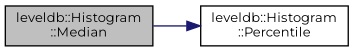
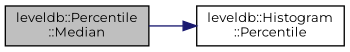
(79, 26) -> (77, 26)
